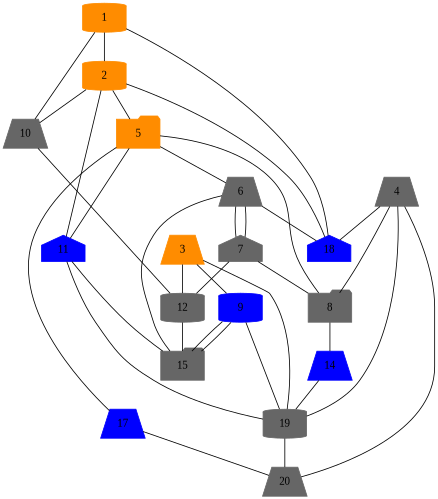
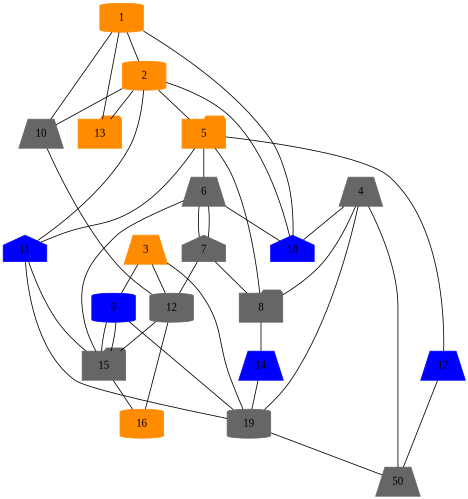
none -> (100, 134)
none -> (142, 424)
(285, 482) -> (398, 482)
